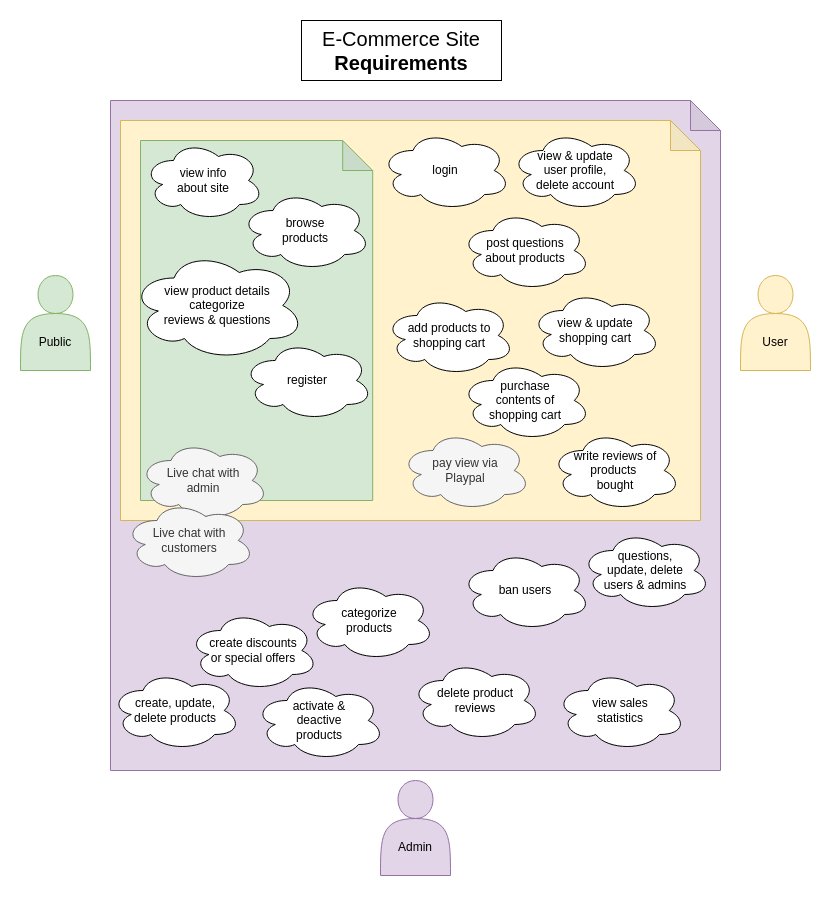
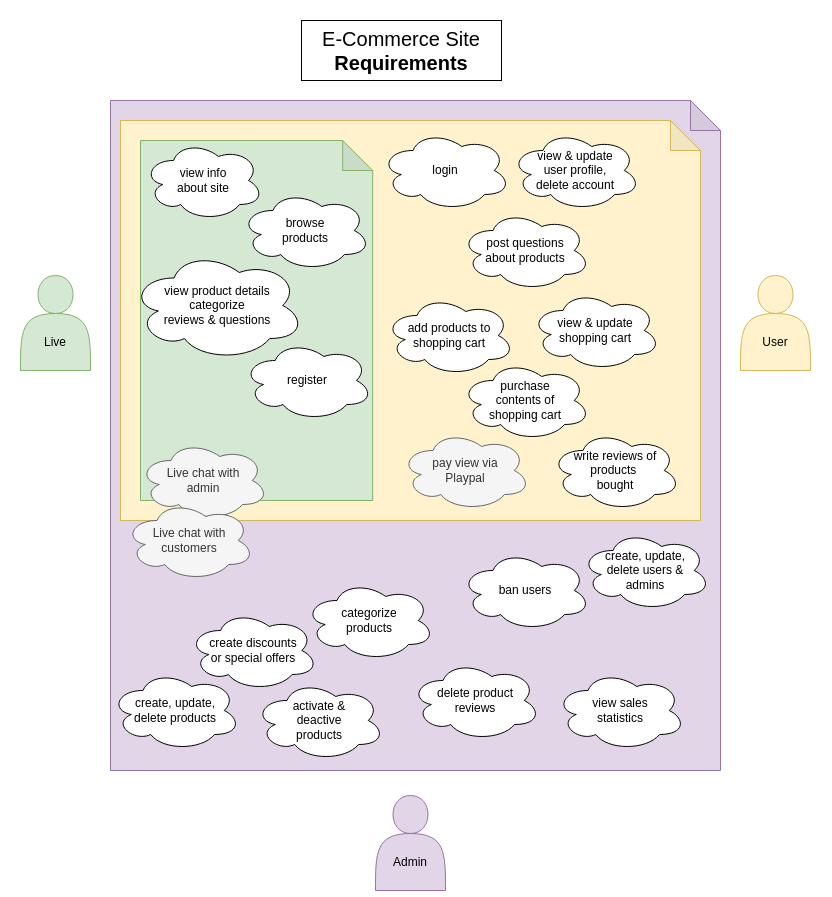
(56, 343) -> (56, 343)
(646, 571) -> (646, 571)
(416, 828) -> (411, 843)
